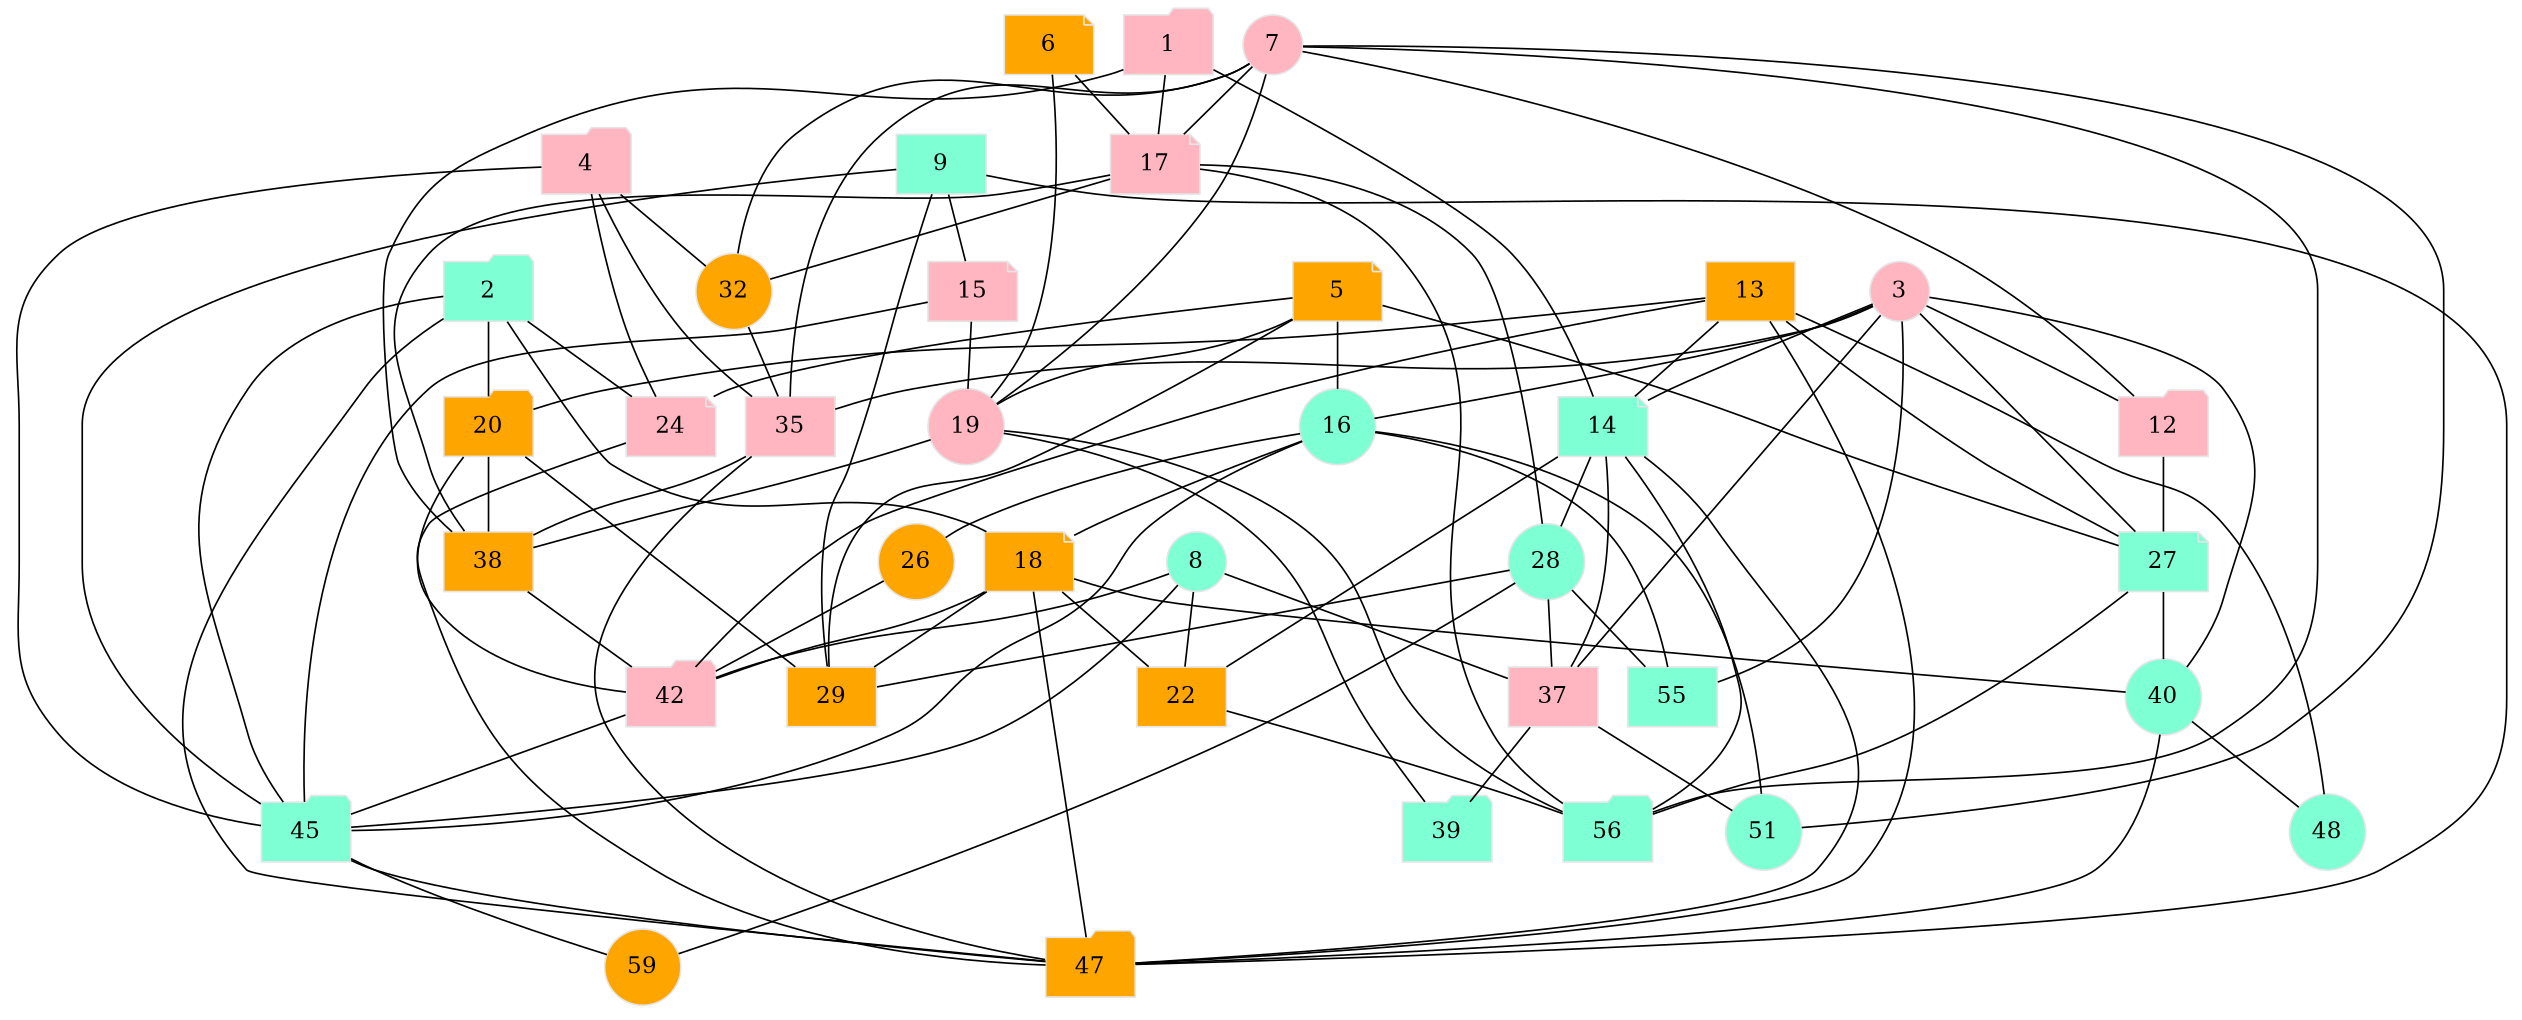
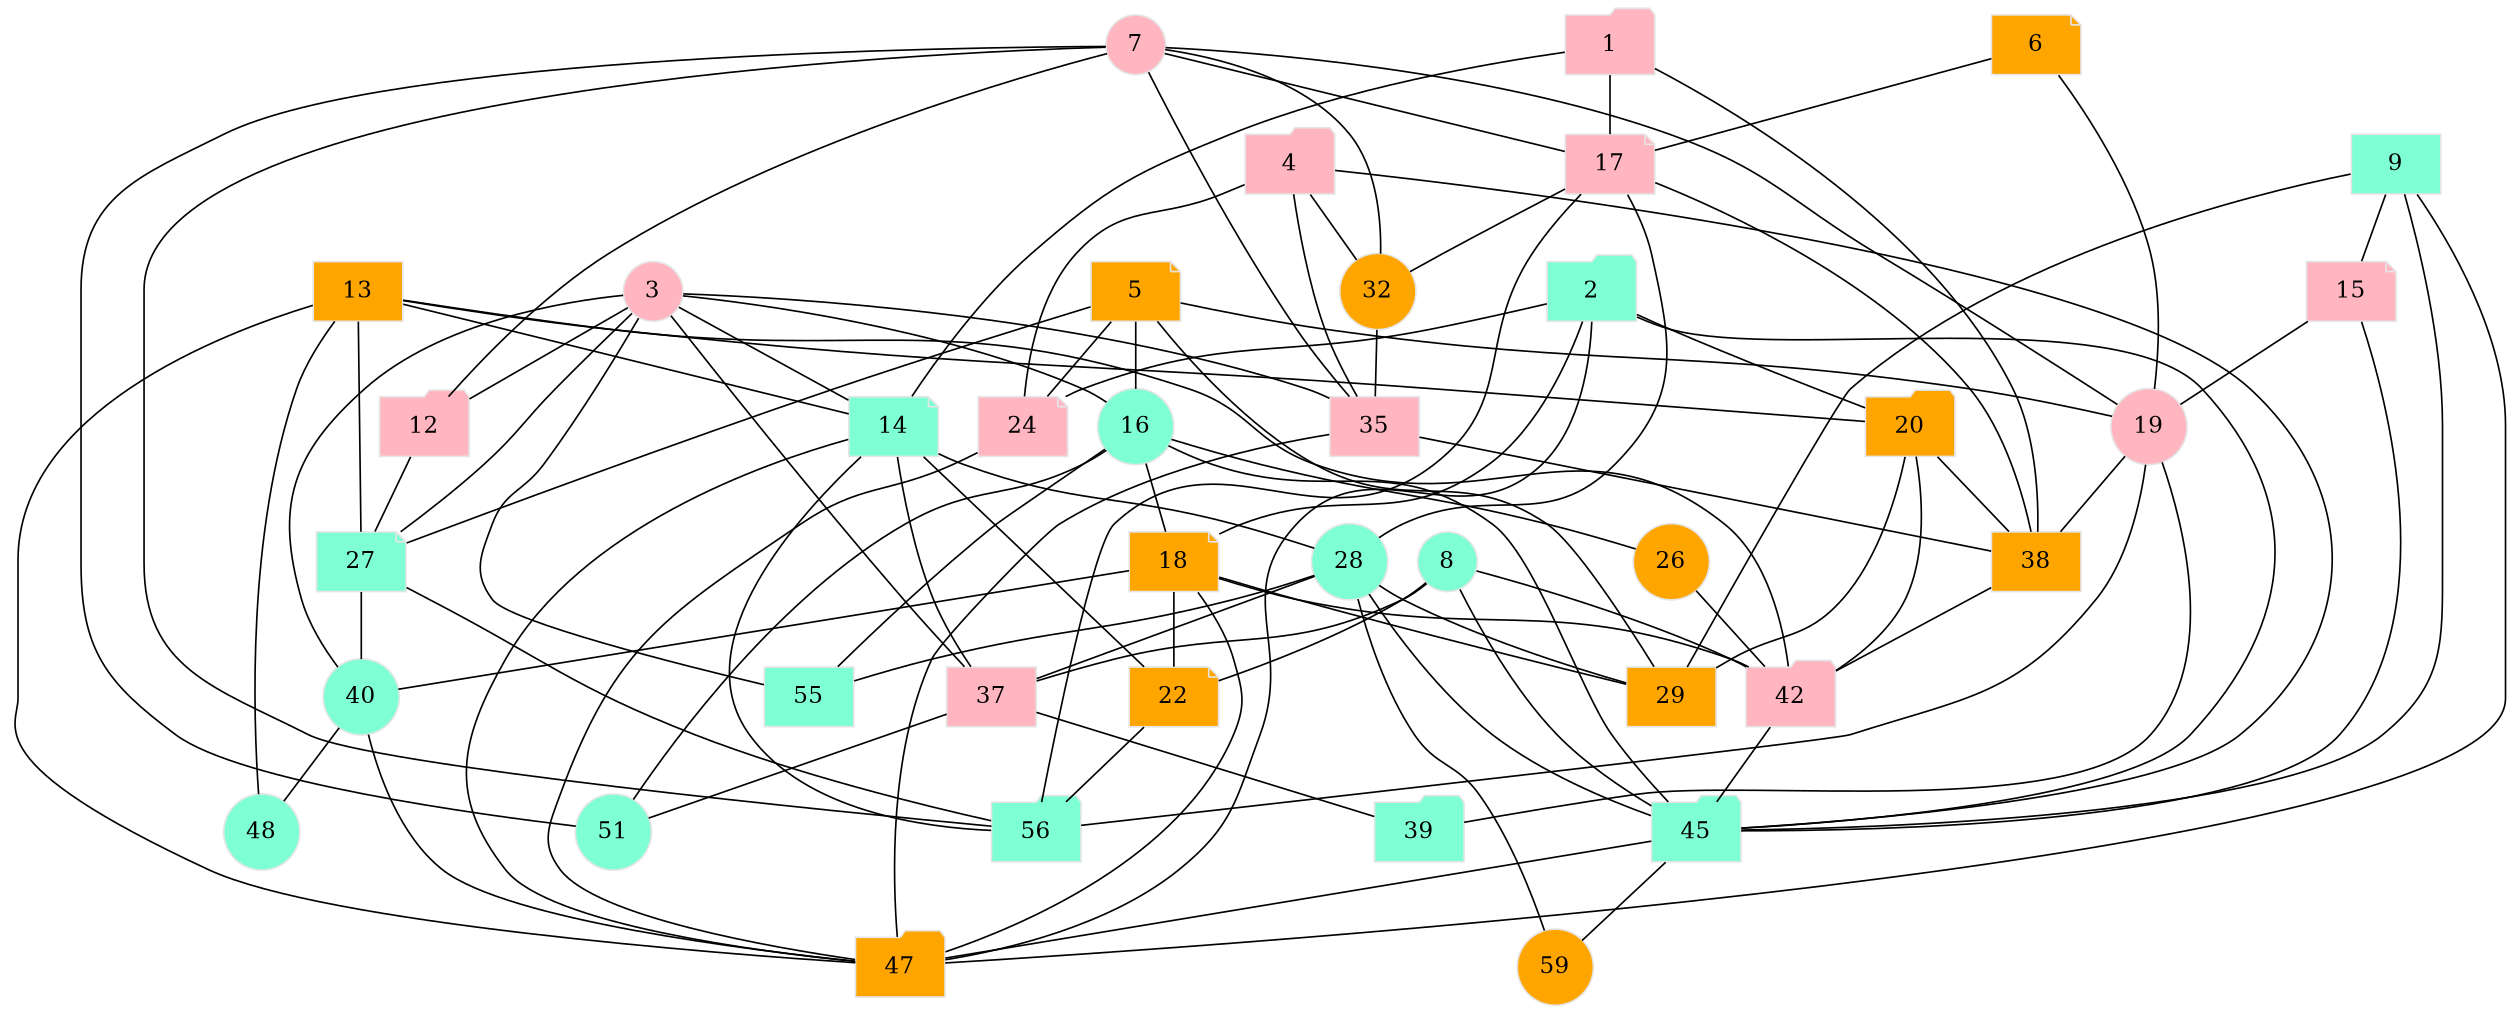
(1182, 697) -> (1174, 697)
none -> (1489, 732)
